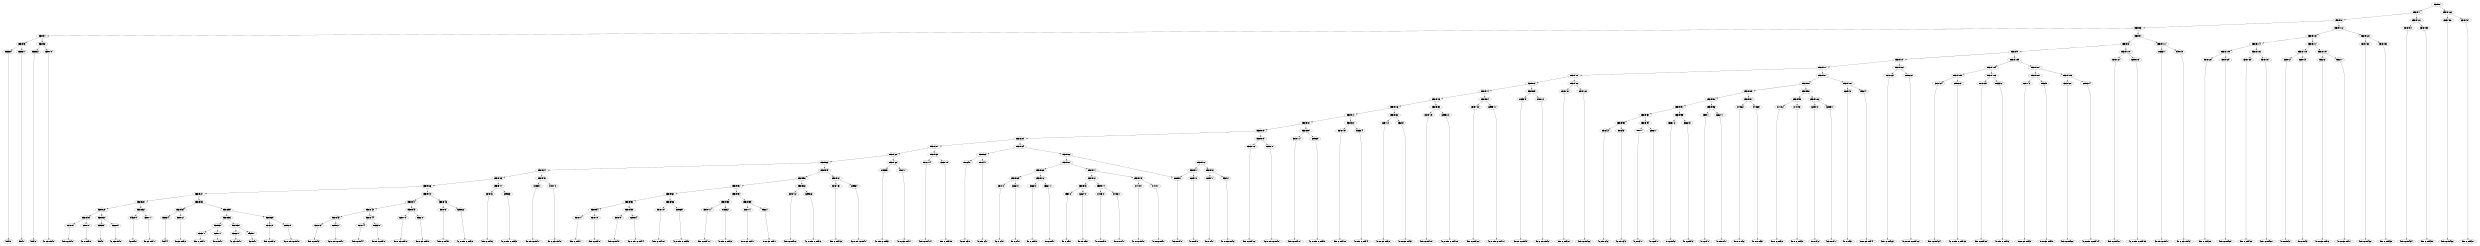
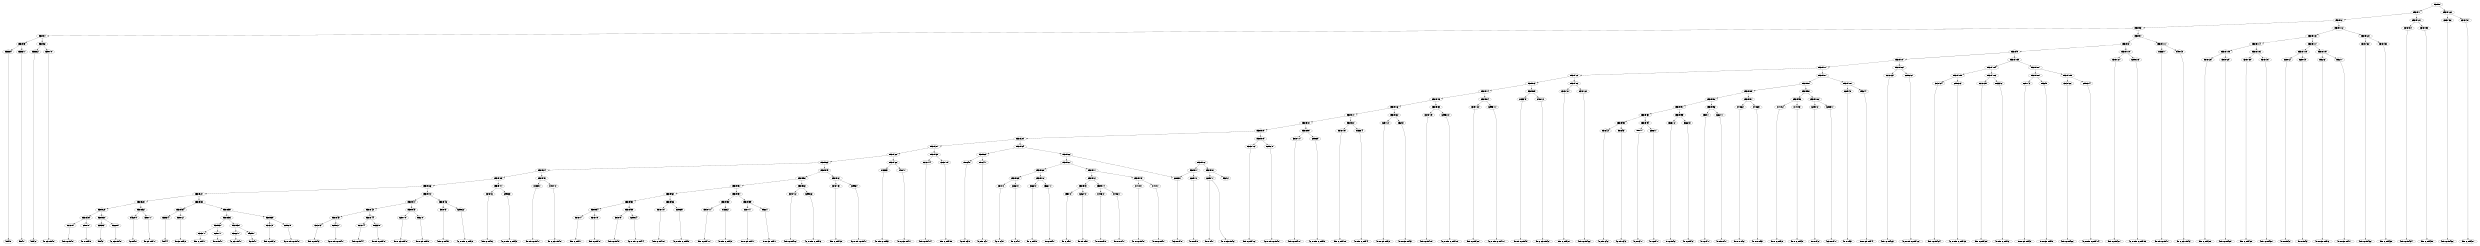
(1227, 209) -> (1219, 209)
